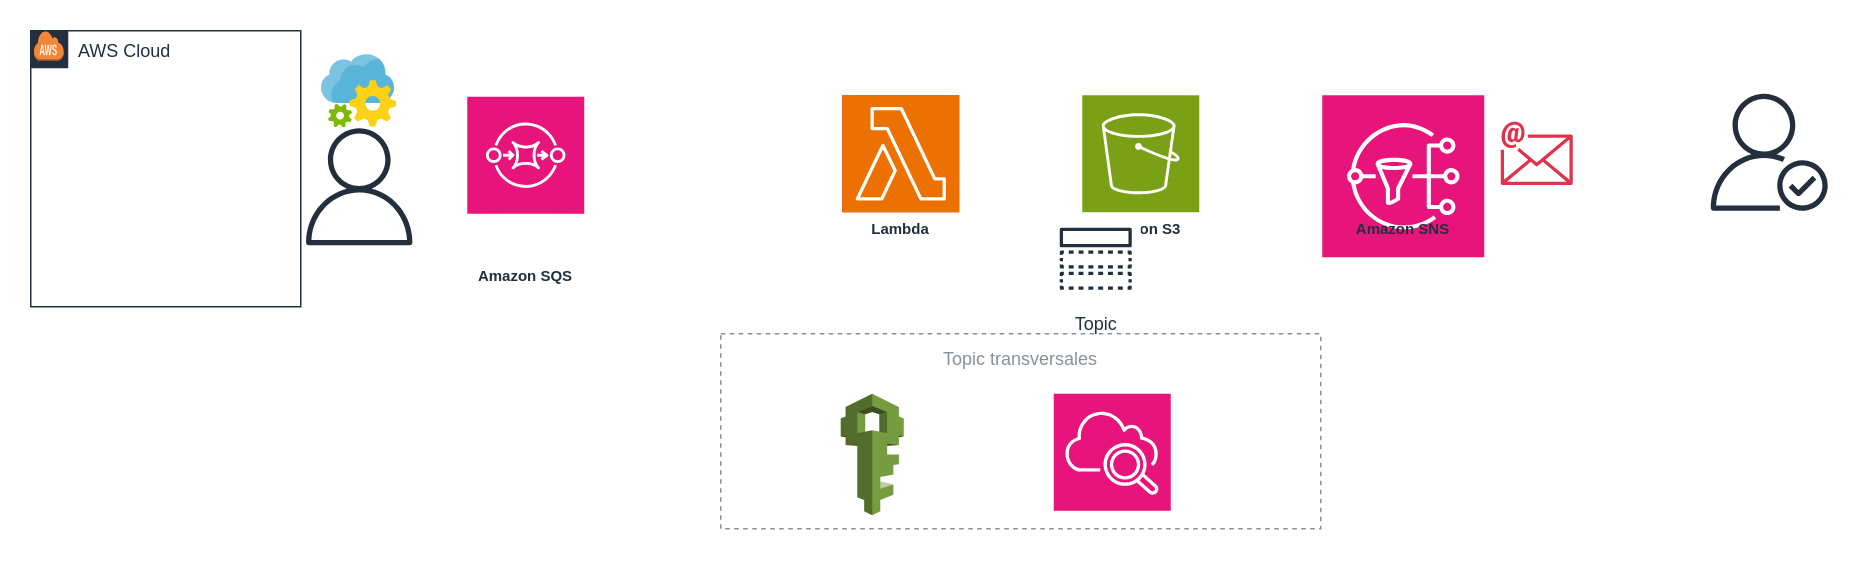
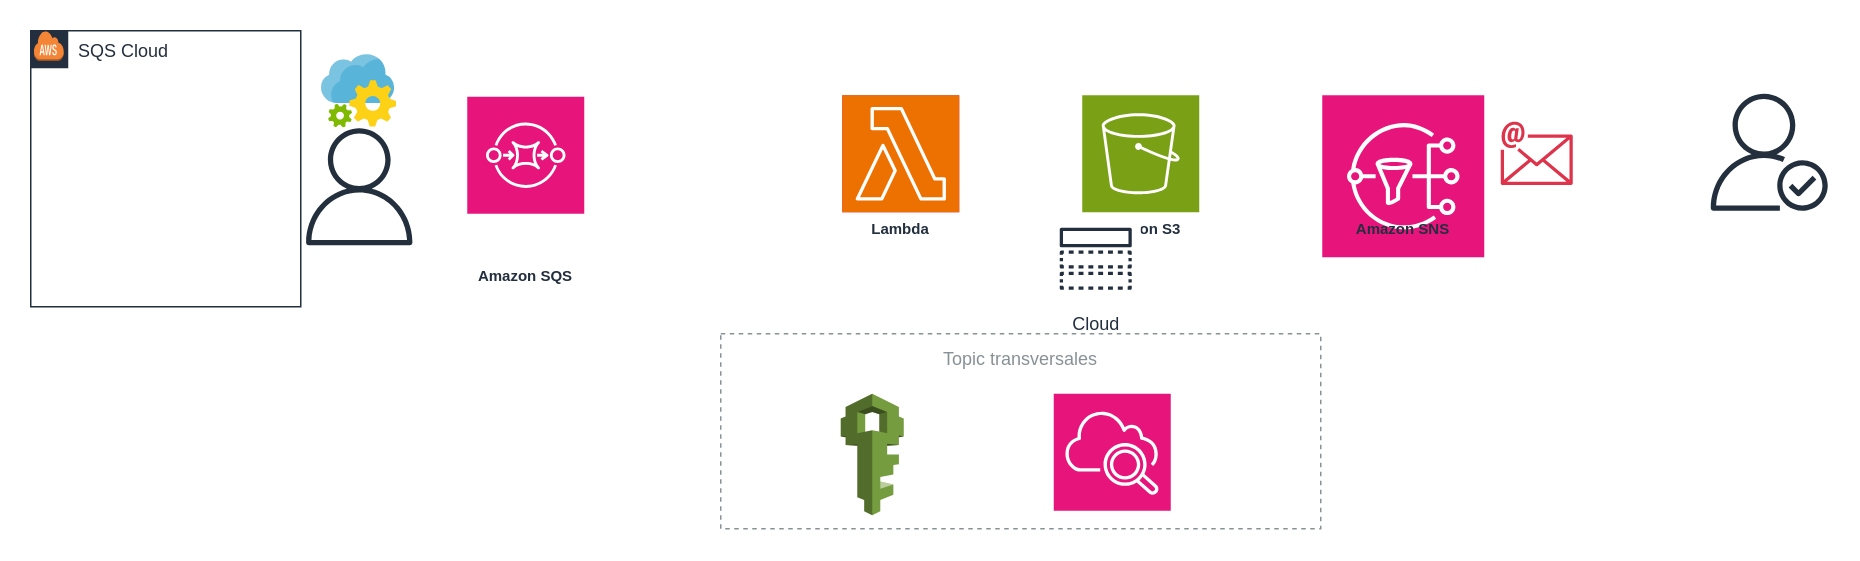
(119, 52) -> (119, 52)
(1097, 325) -> (1097, 325)
